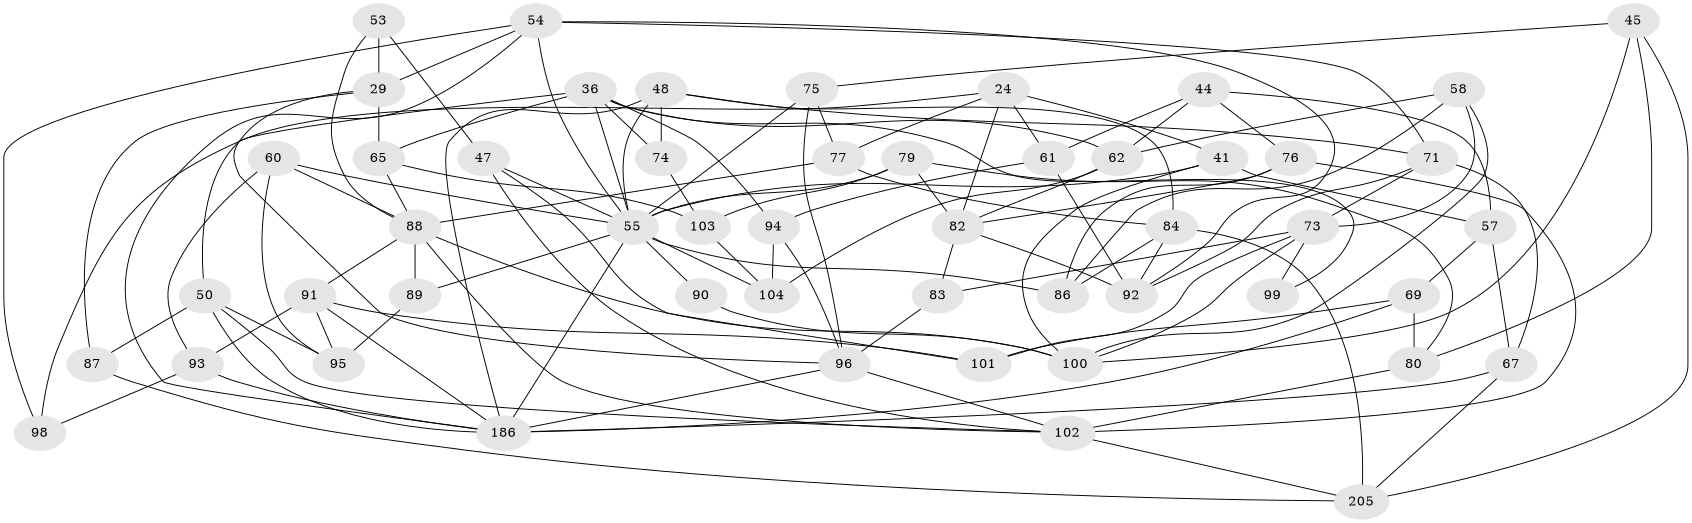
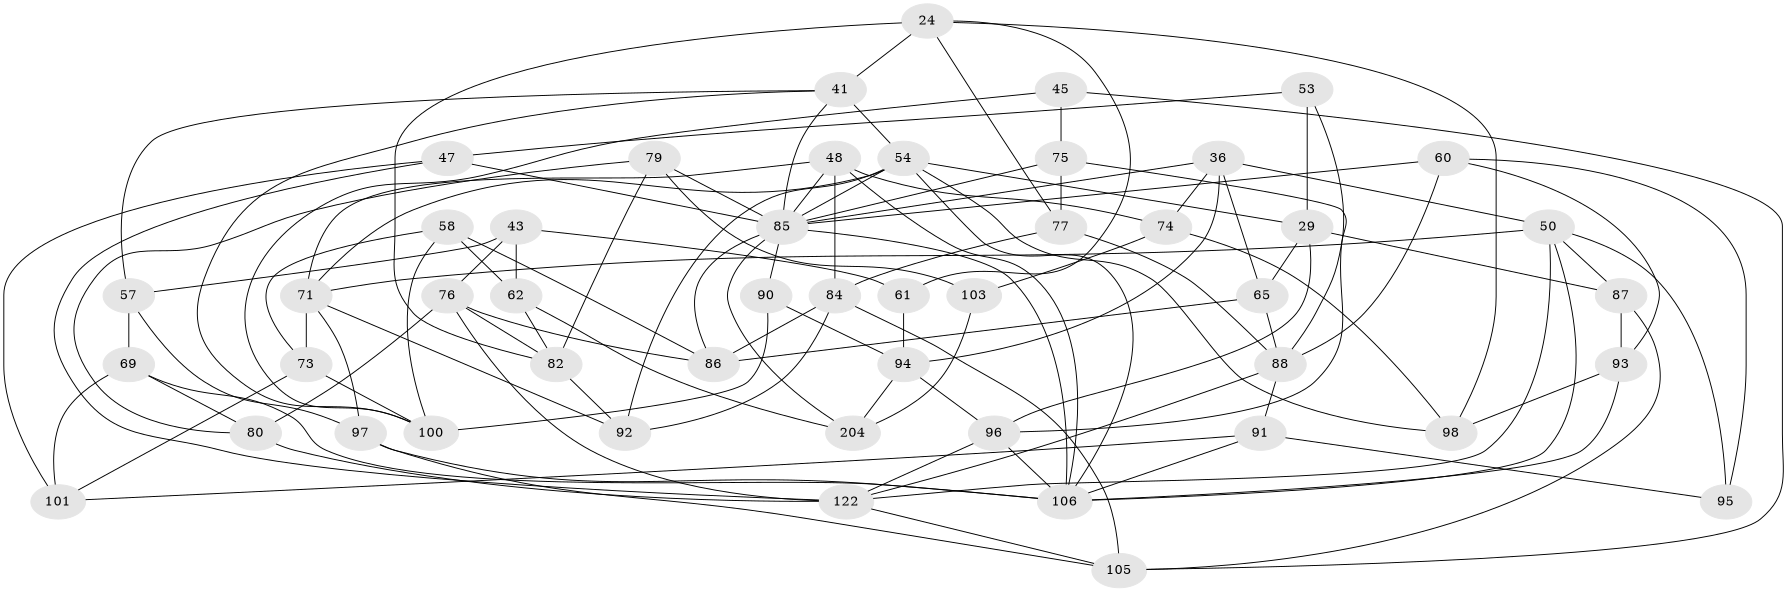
(1204, 90) -> (516, 227)
(879, 122) -> none
none -> (876, 128)
(572, 191) -> (988, 330)
(633, 227) -> (782, 227)
(1095, 235) -> none
none -> (897, 256)
(1636, 256) -> (357, 370)
(415, 296) -> none
(772, 296) -> (853, 433)
(938, 296) -> none
(1273, 296) -> none
none -> (1330, 304)
(645, 308) -> none
(256, 329) -> (1621, 330)
none -> (835, 330)
(1511, 364) -> (361, 433)
(504, 433) -> (1065, 502)
(1068, 433) -> (846, 502)
(1362, 502) -> (1119, 571)
